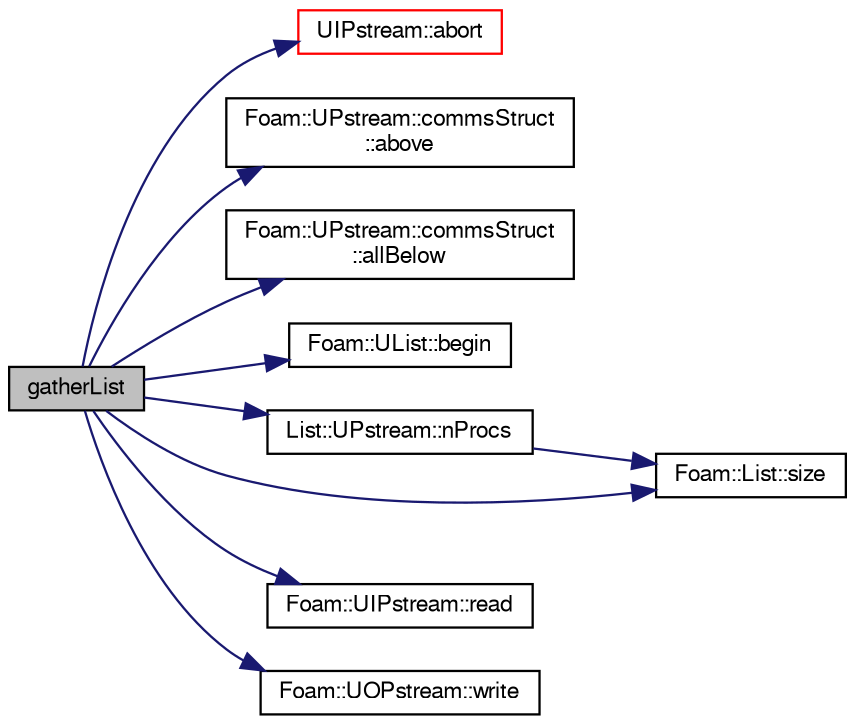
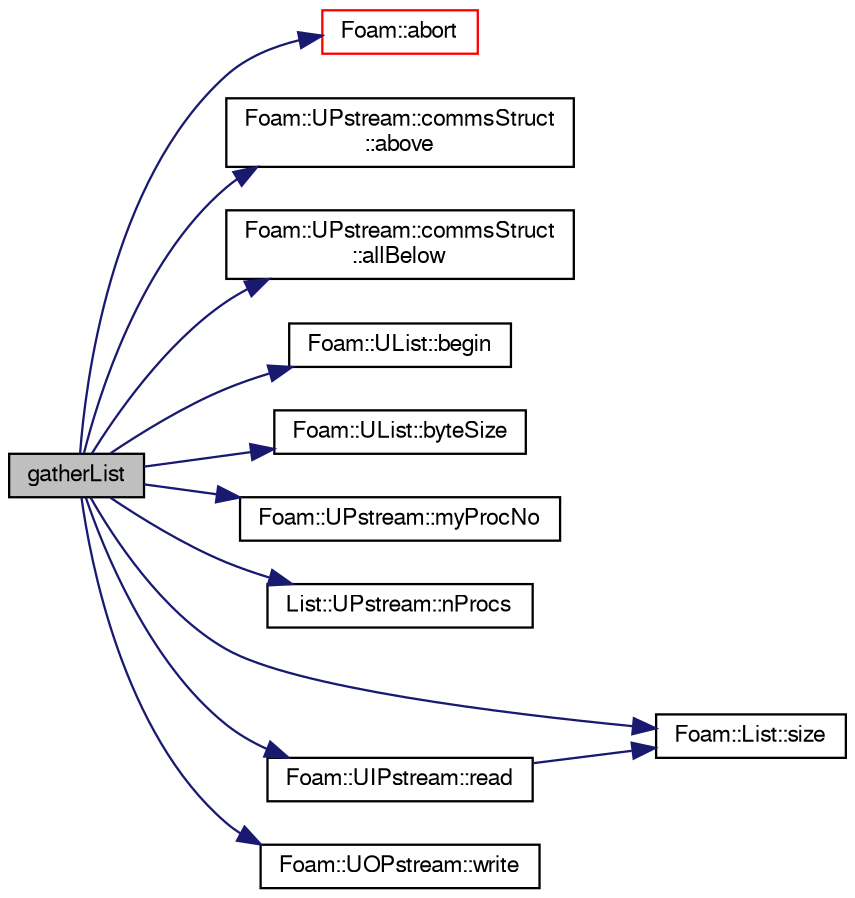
(400, 32) -> (400, 32)
none -> (400, 432)
(583, 455) -> (583, 757)
none -> (400, 519)
